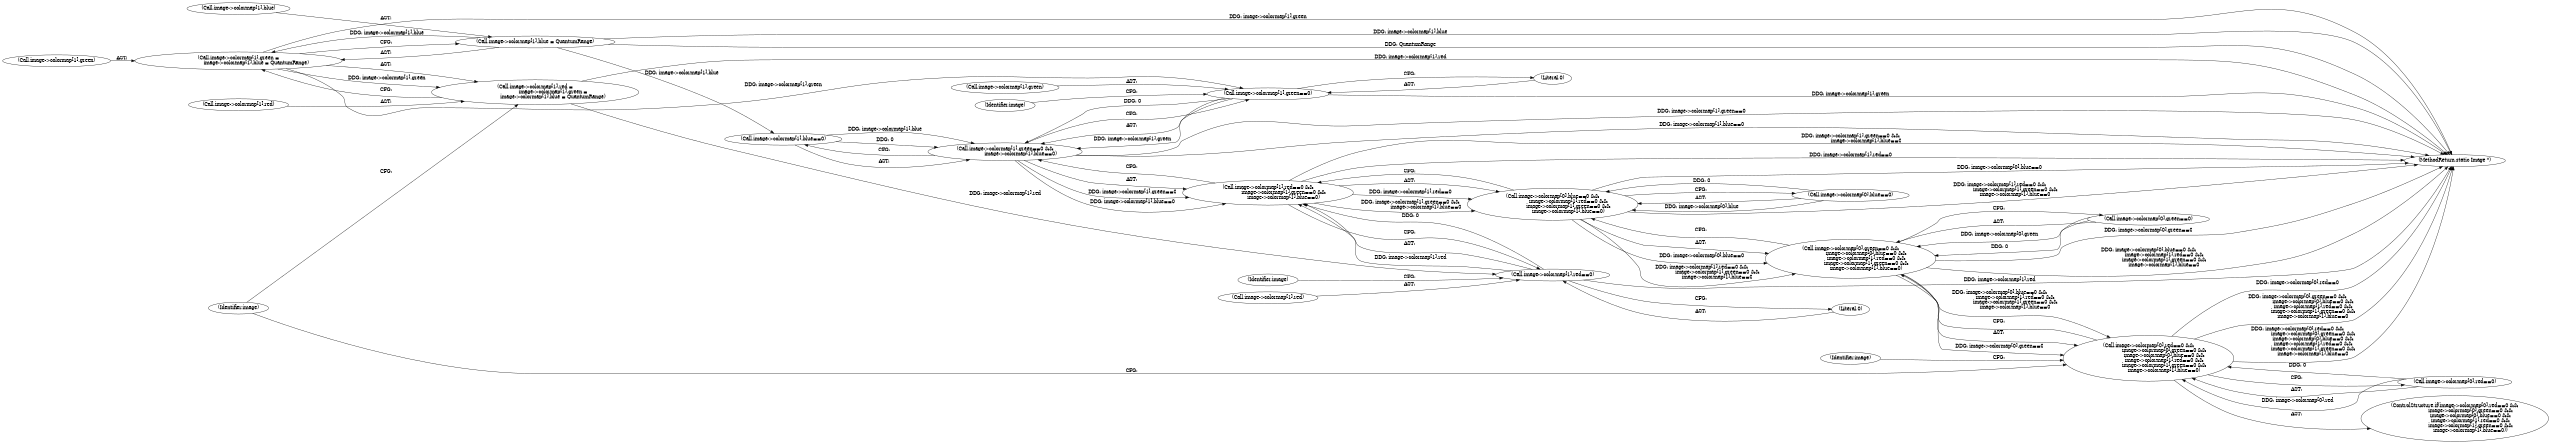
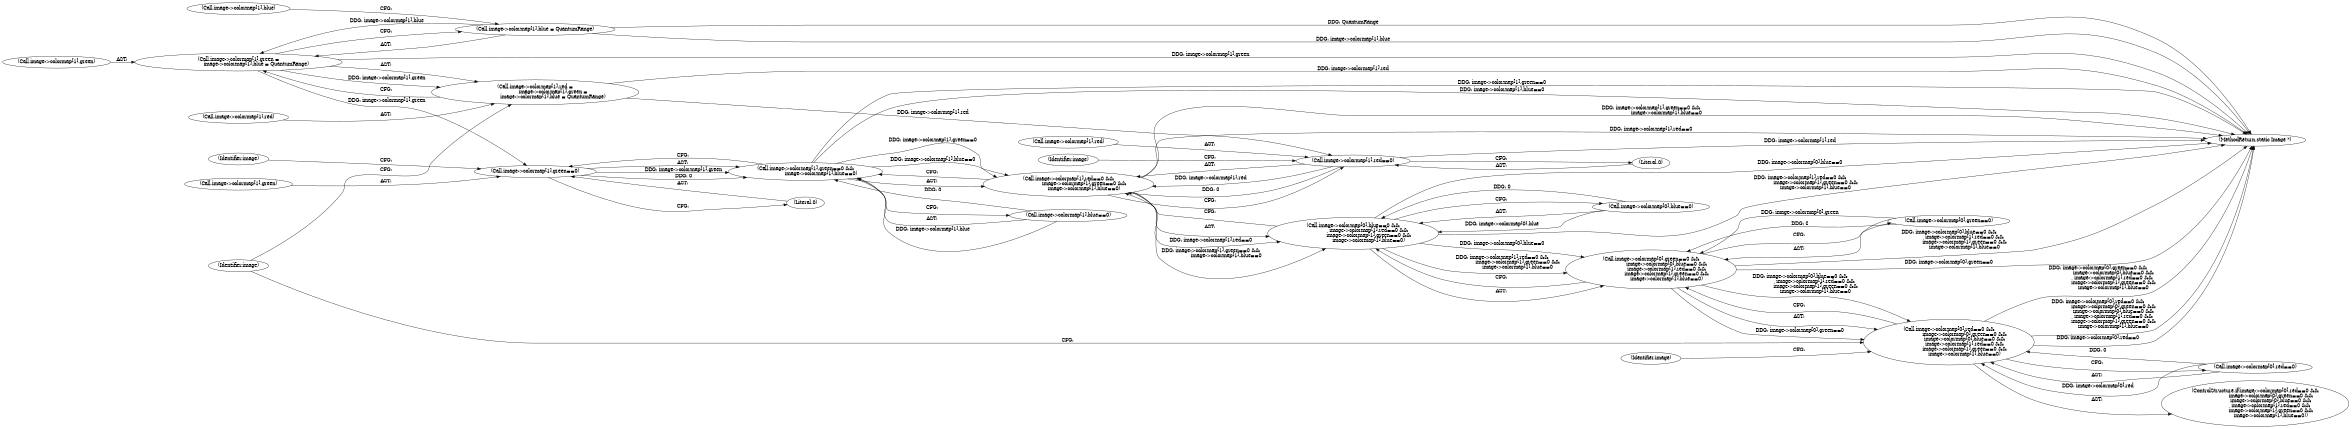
(387, 18) -> (387, 9)
(667, 82) -> none
(1892, 97) -> none
